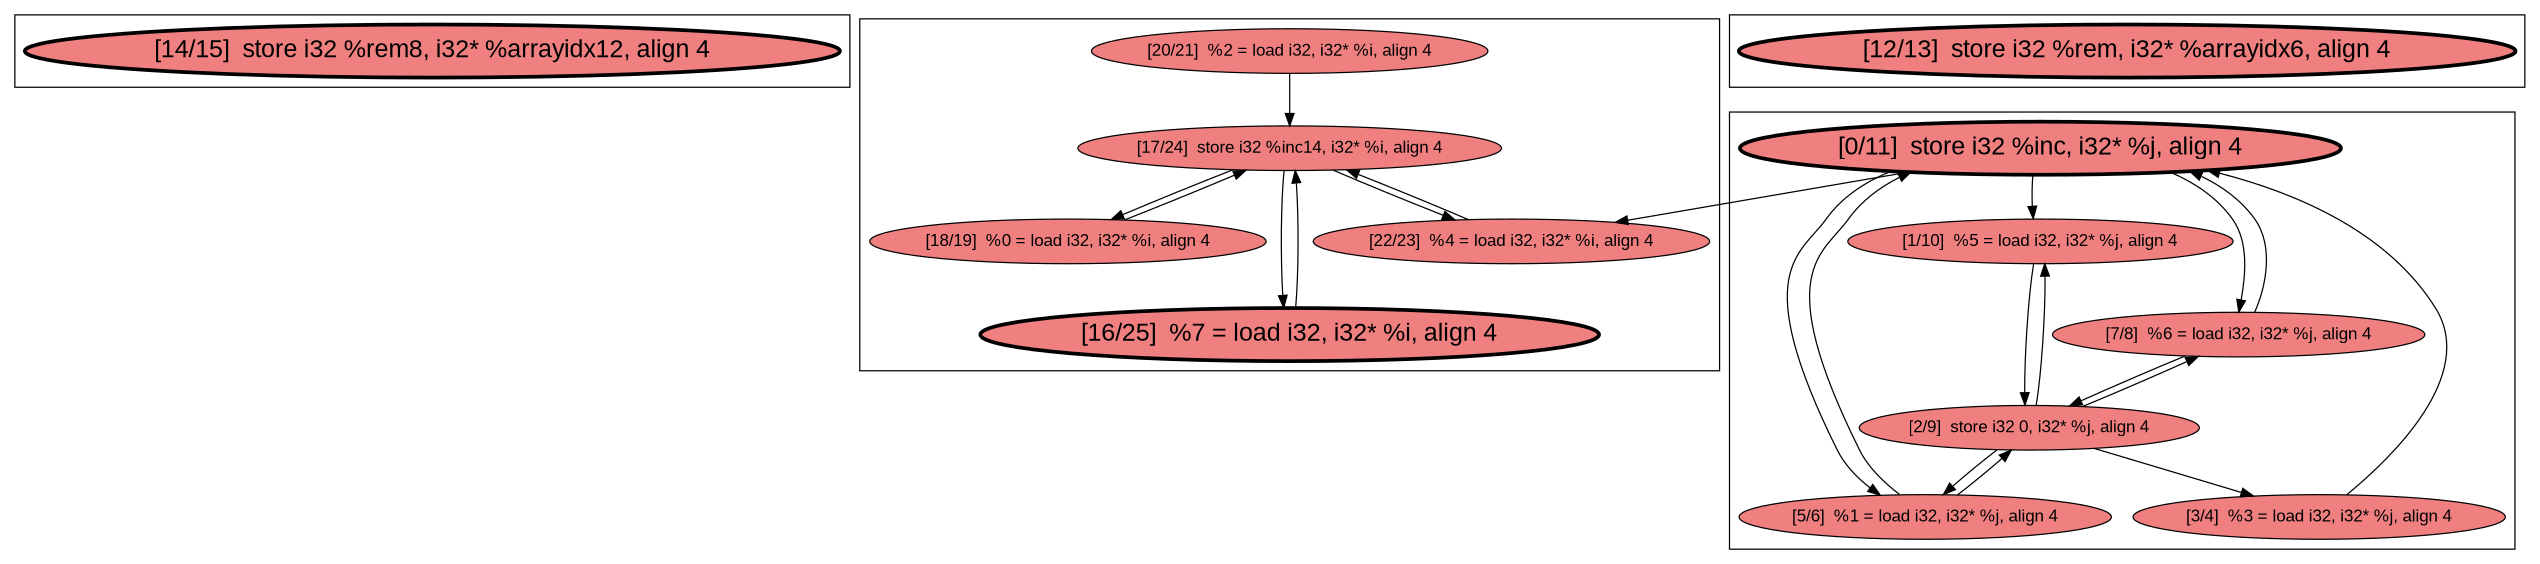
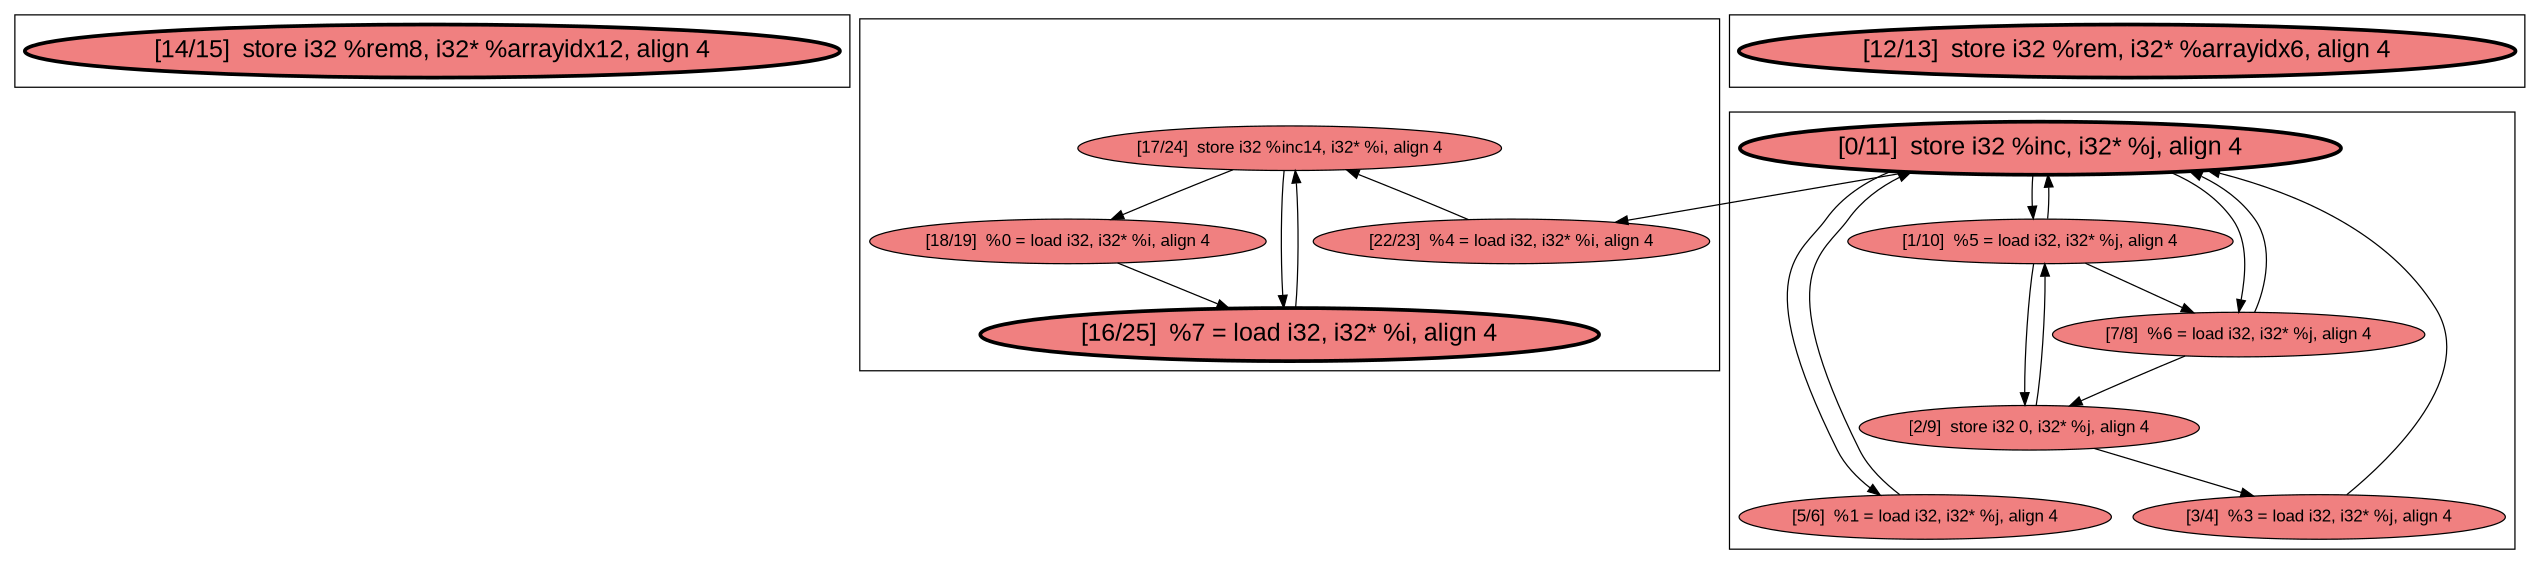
(1290, 51) -> none
(1388, 193) -> none
(1180, 198) -> (1168, 283)
none -> (2049, 203)
(2135, 384) -> (2134, 285)
(1974, 468) -> none
(1980, 477) -> none
